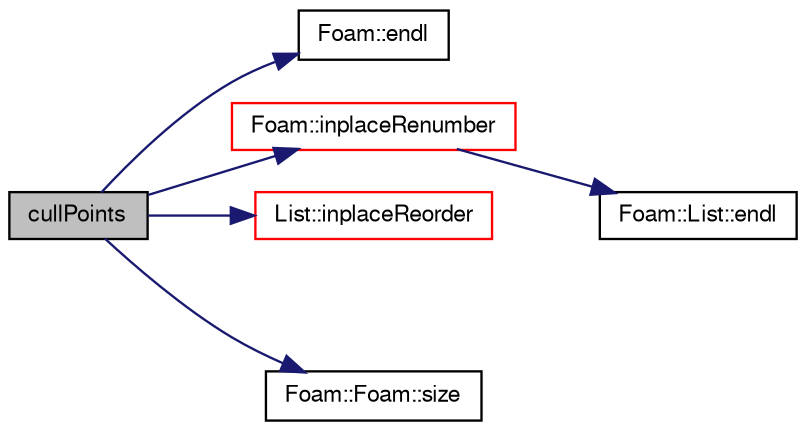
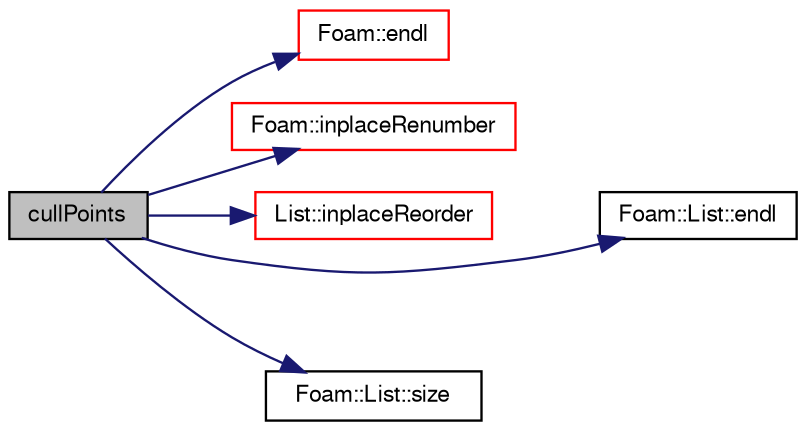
(374, 35) -> (374, 35)
(524, 168) -> (370, 272)
(374, 396) -> (374, 396)
